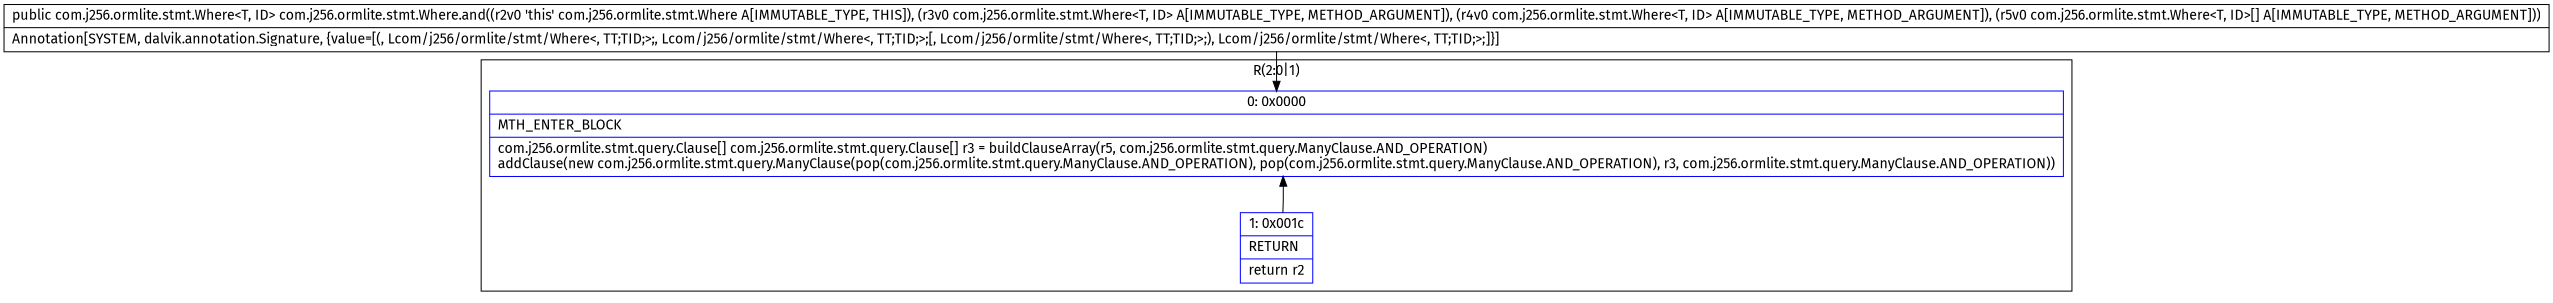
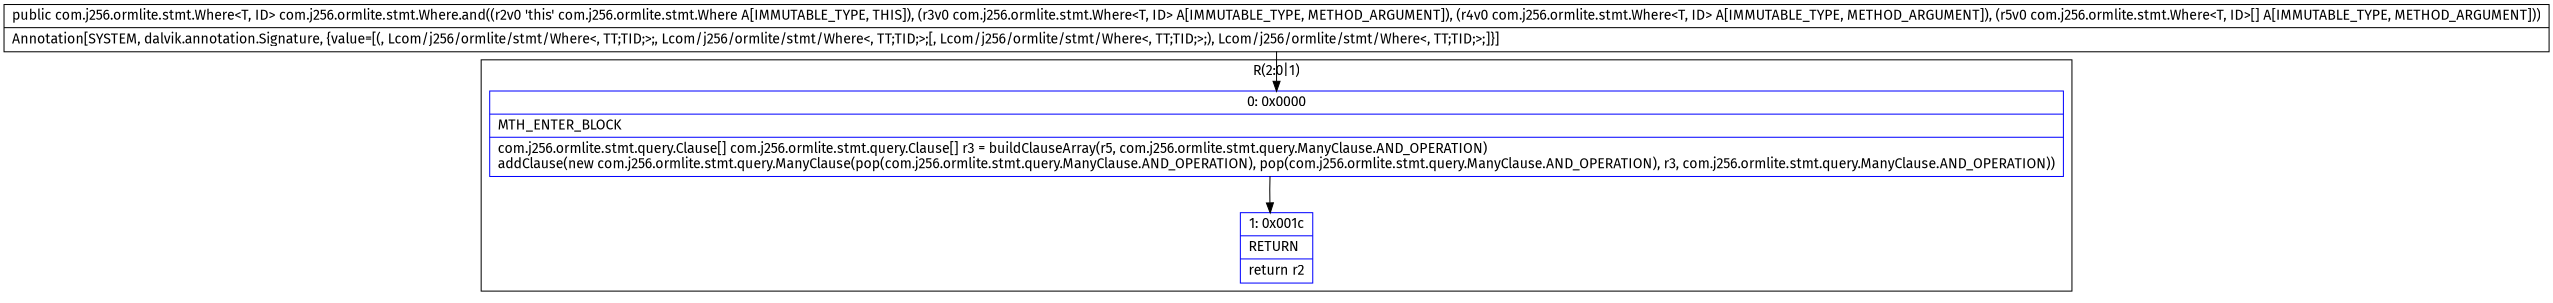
(1283, 200) -> (1270, 190)
